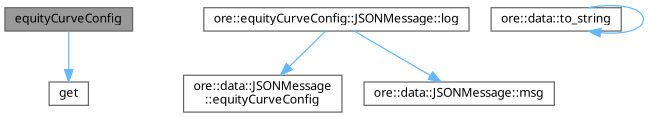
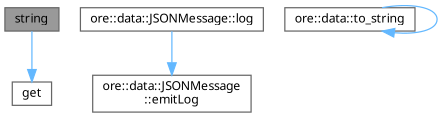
(69, 19) -> (32, 19)
(336, 19) -> (172, 19)
(263, 94) -> (172, 94)
(459, 94) -> none
